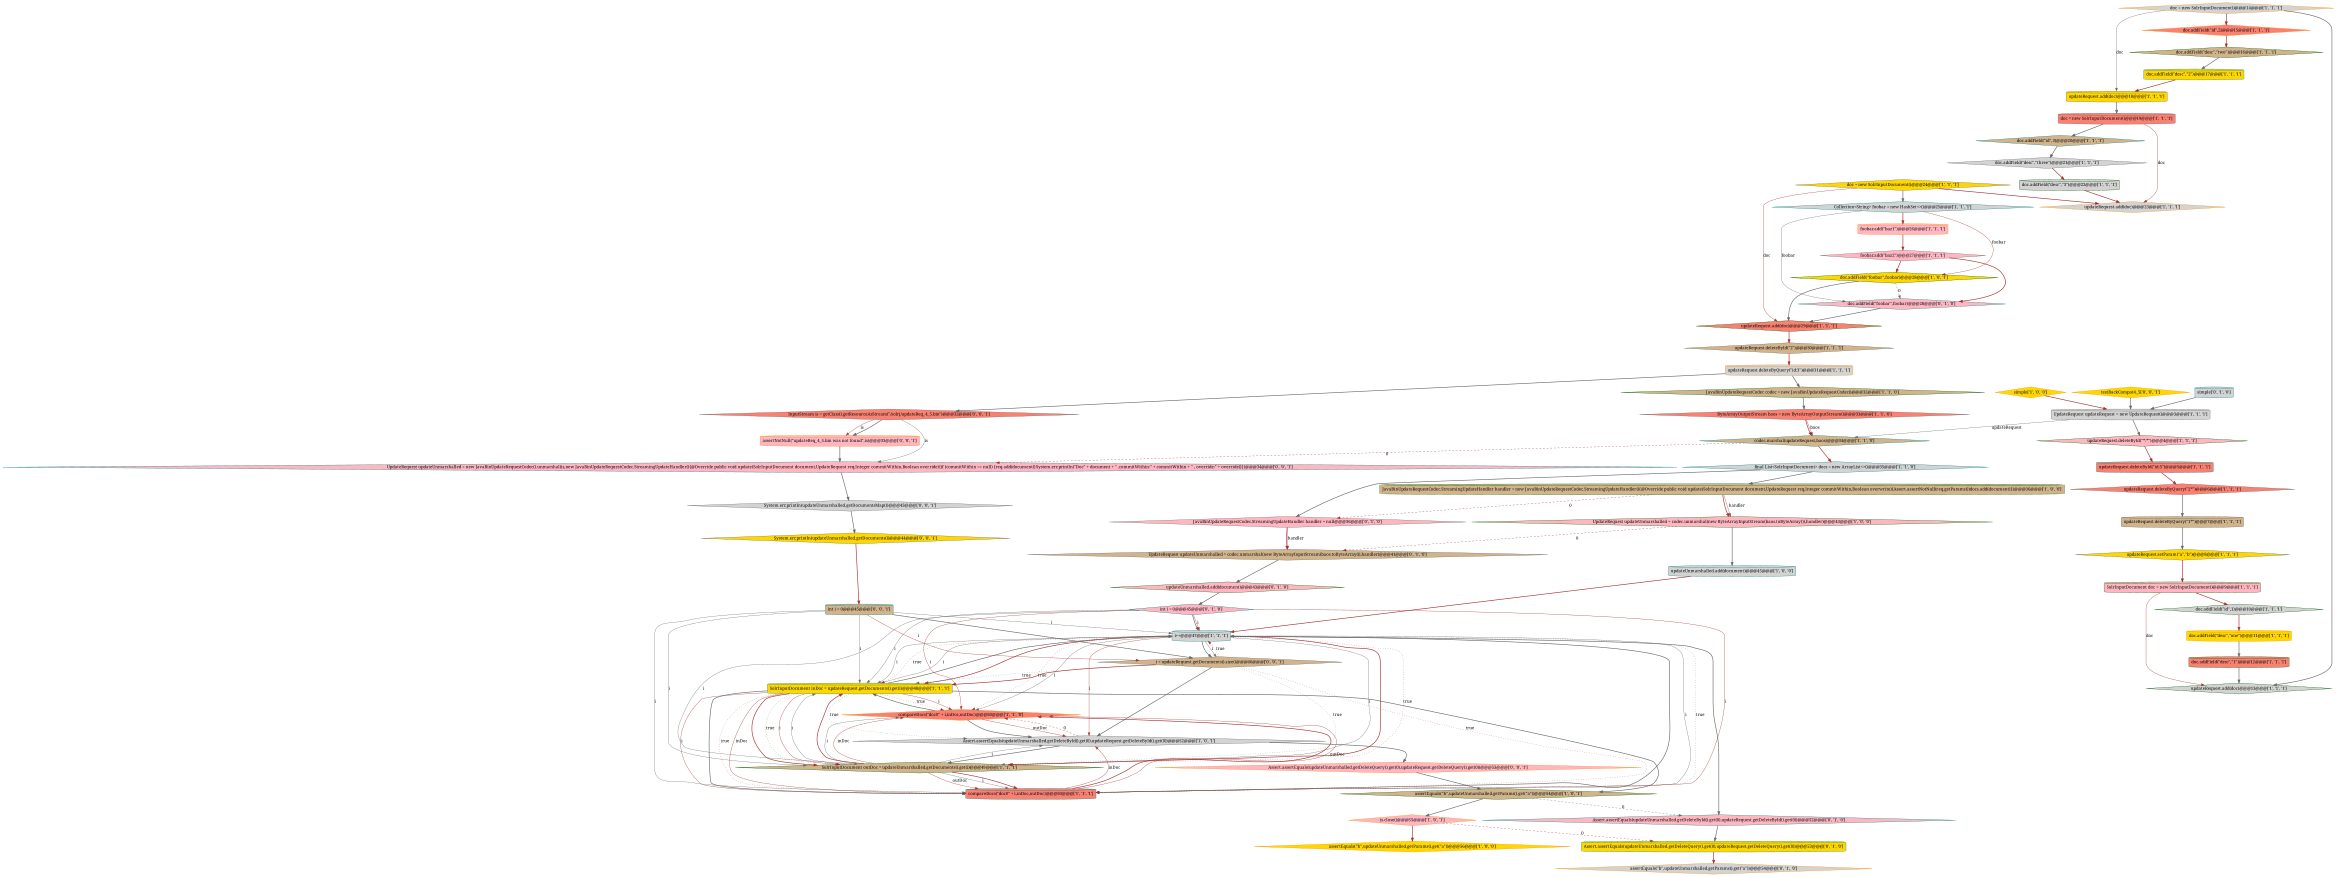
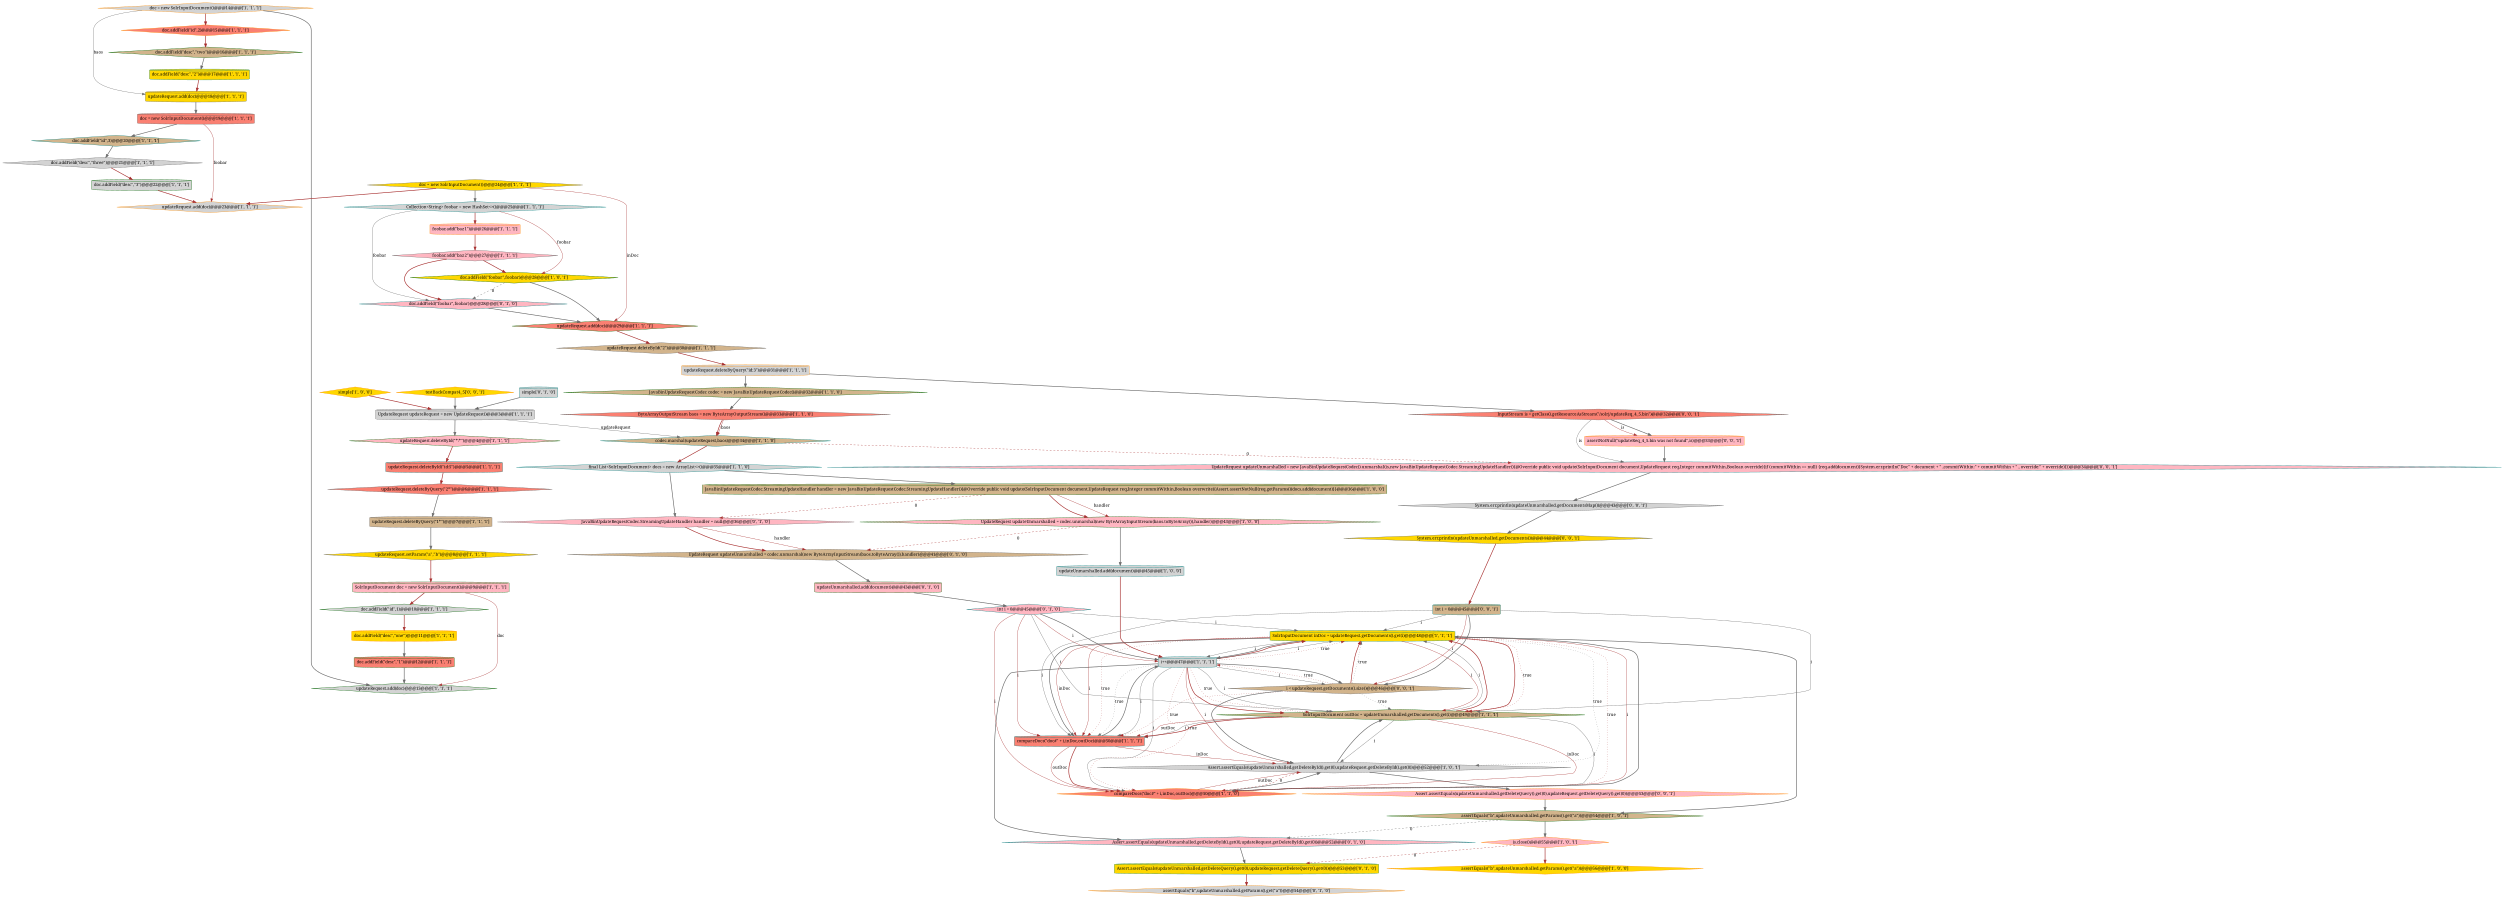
(2120, 52) -> (98, 52)
(2161, 163) -> (220, 163)
(1767, 256) -> (633, 256)
(1227, 587) -> (878, 587)
(1031, 623) -> none
